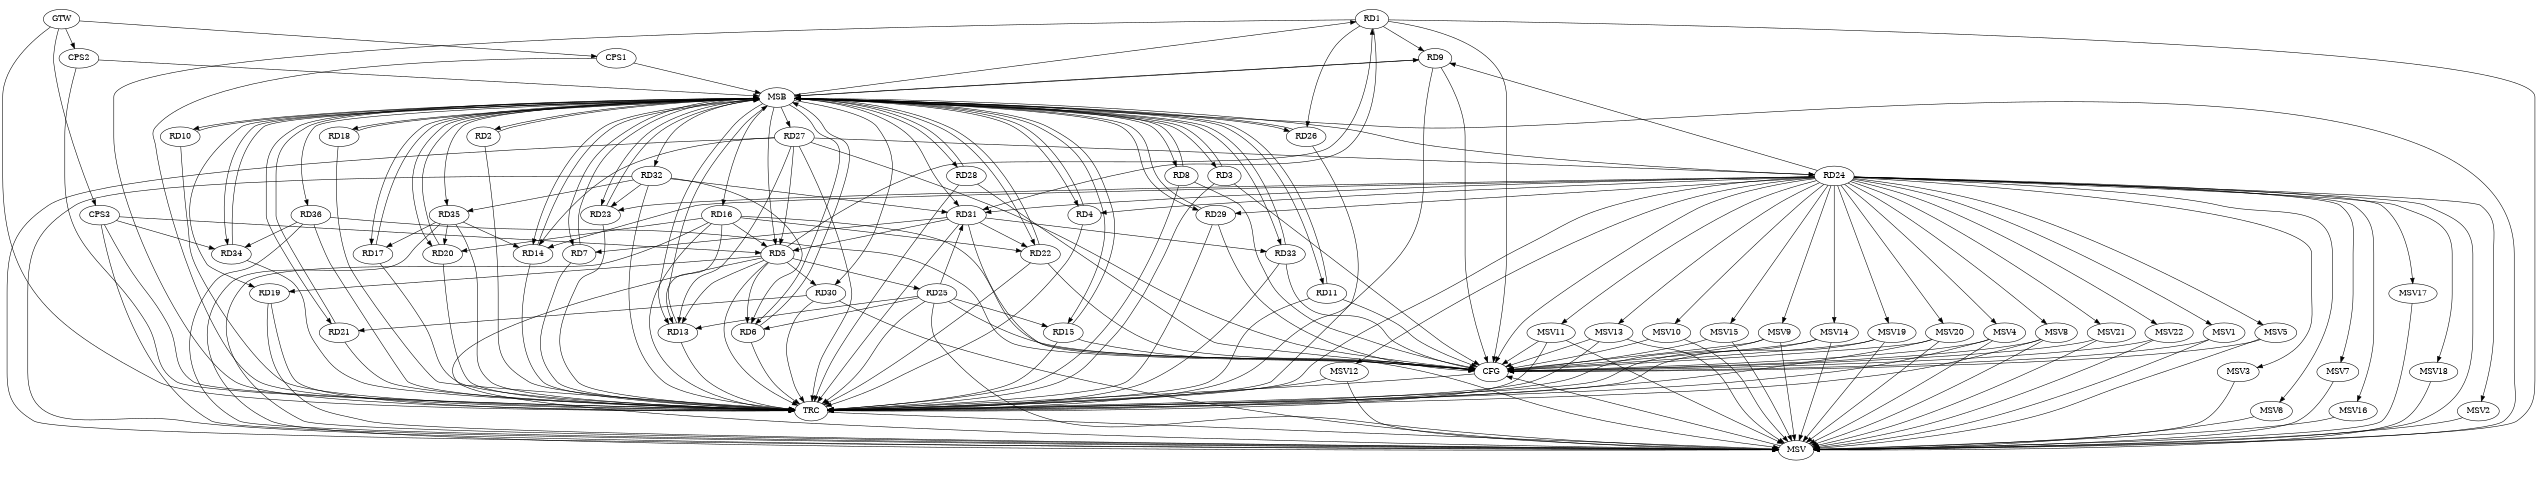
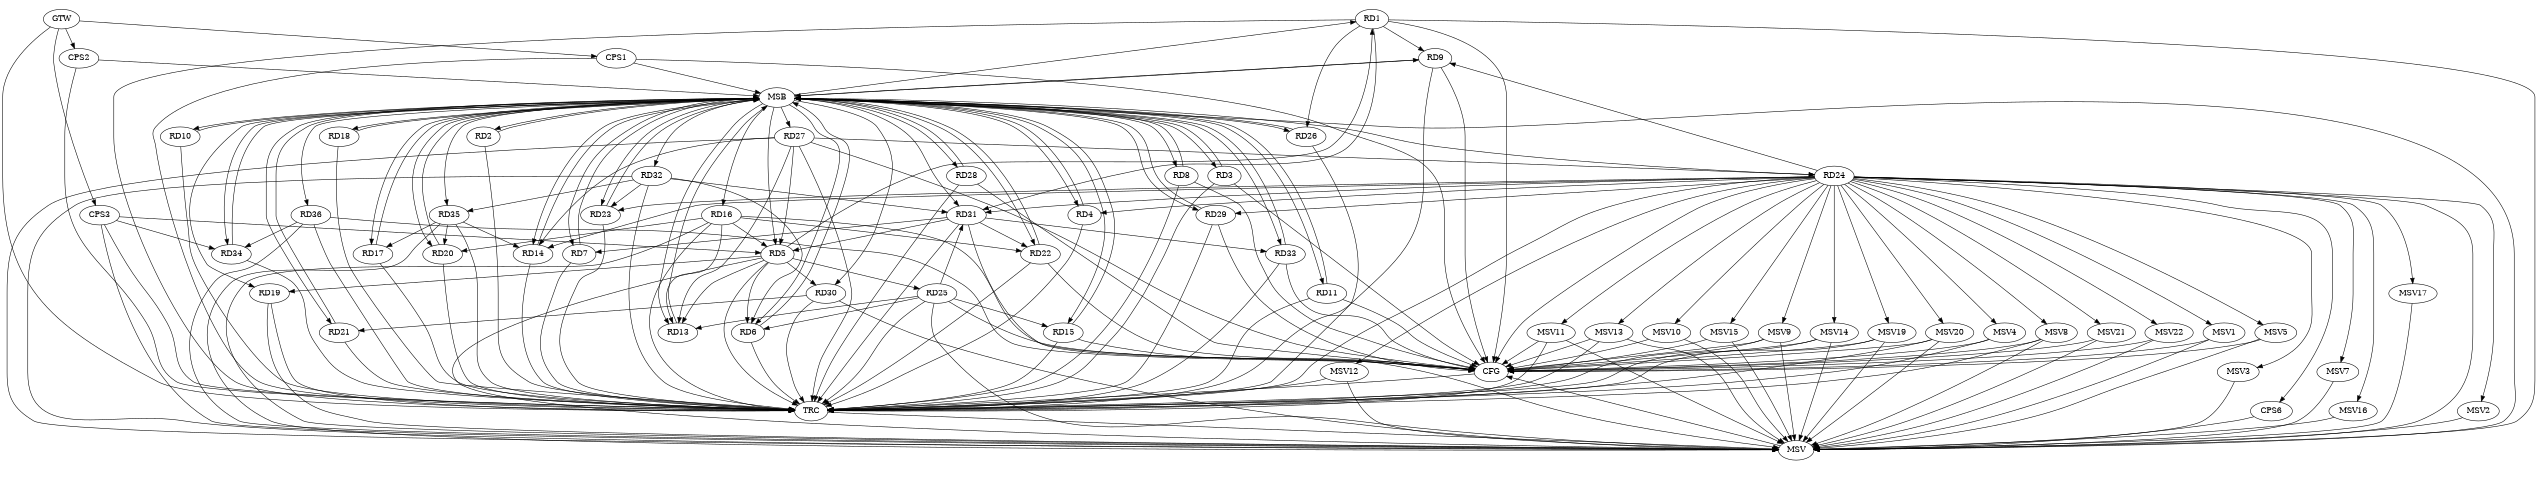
none -> (1139, 90)
(2434, 372) -> none
(725, 391) -> none
(1905, 393) -> none
(2271, 411) -> (2271, 411)
